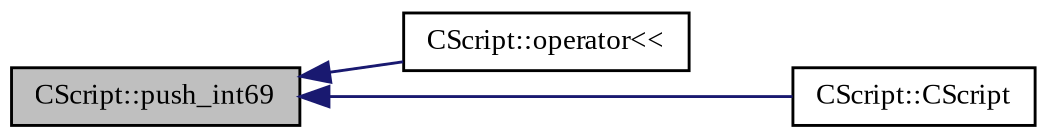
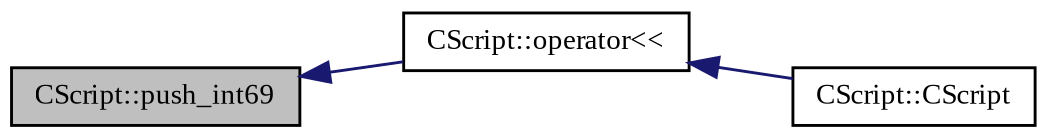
(561, 97) -> (756, 73)
